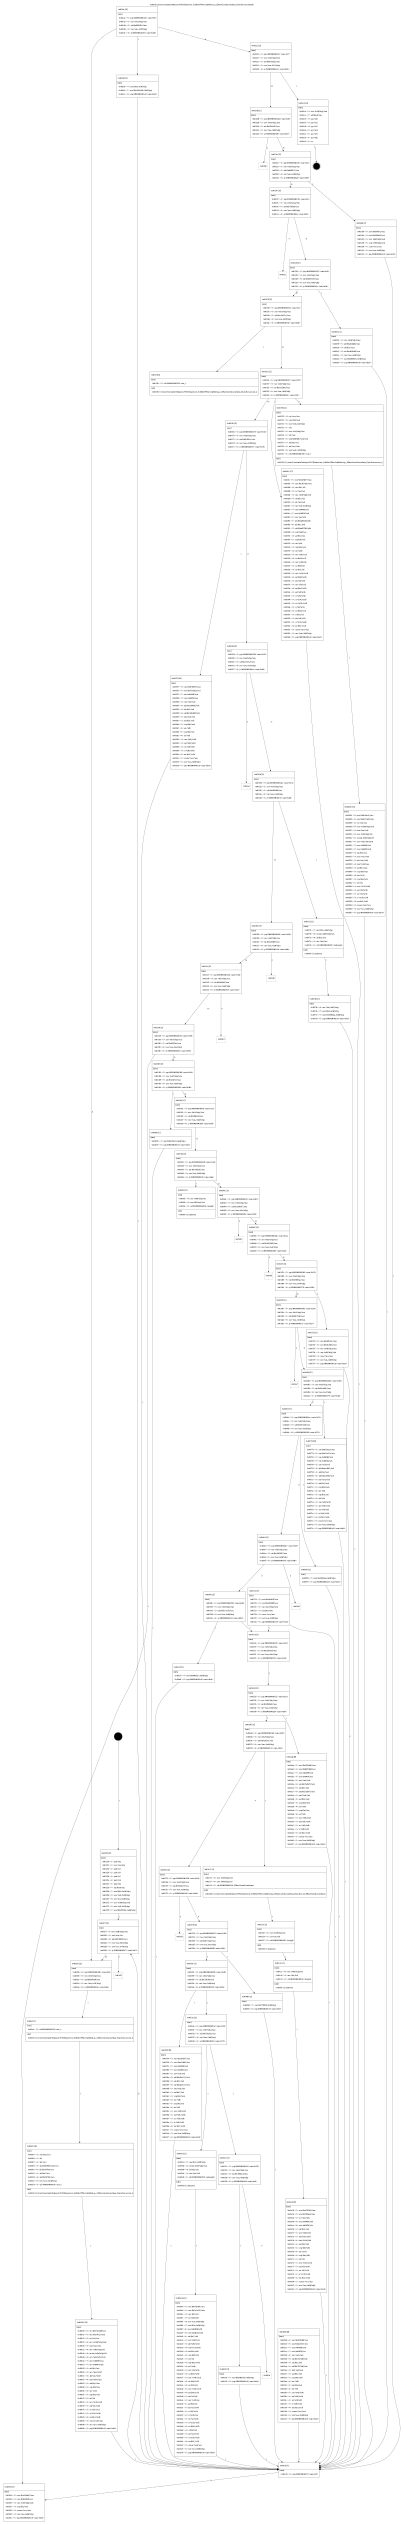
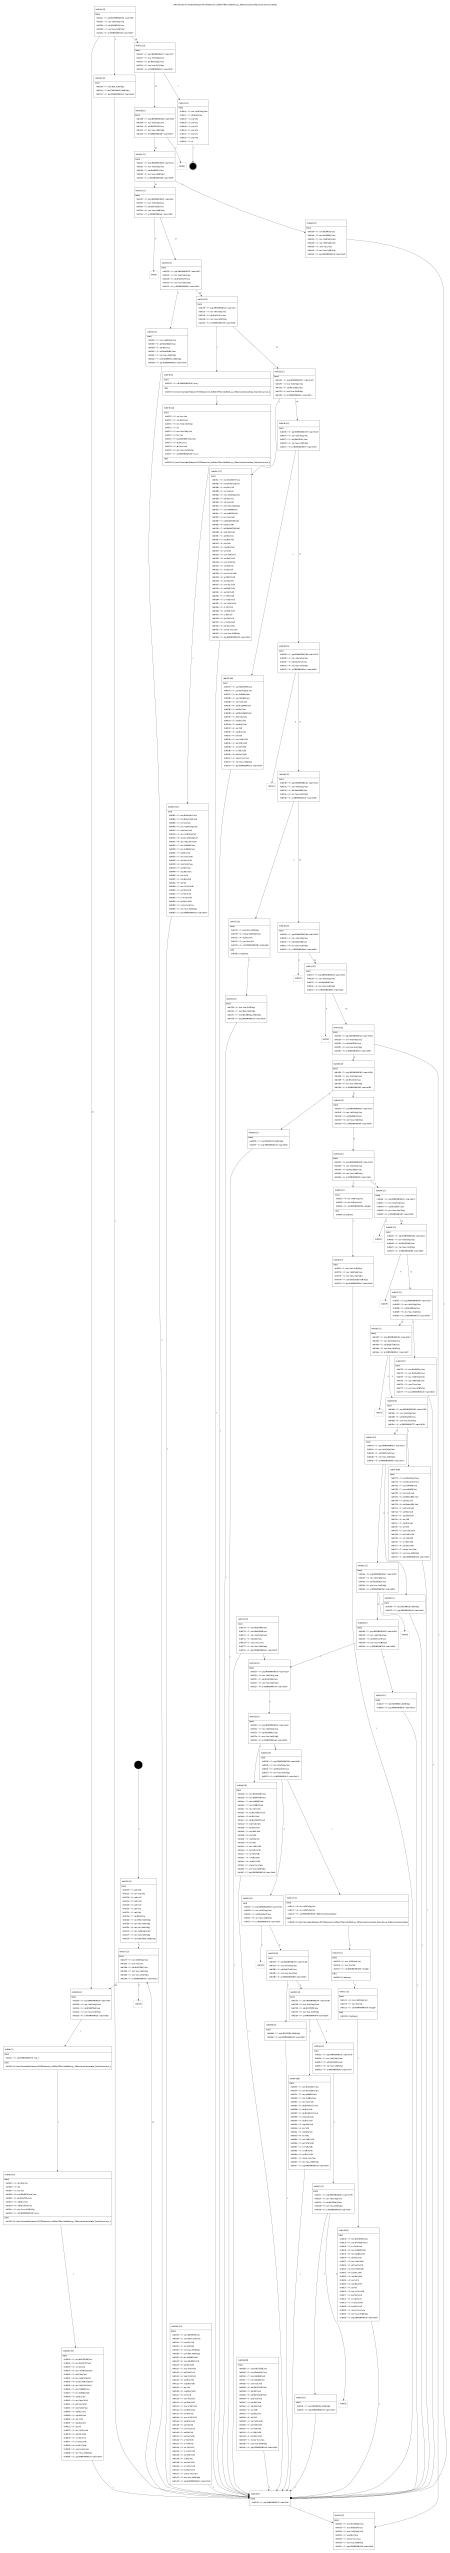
(298, 401) -> (217, 399)
none -> (353, 1272)
(196, 2170) -> none
